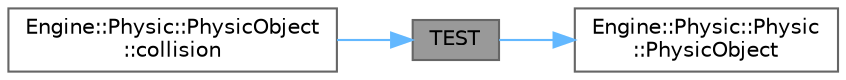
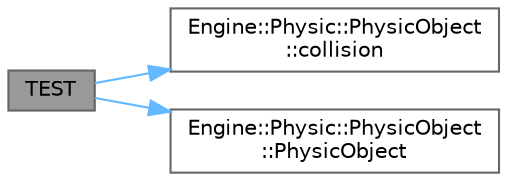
(364, 40) -> (122, 78)
(706, 40) -> (335, 141)
